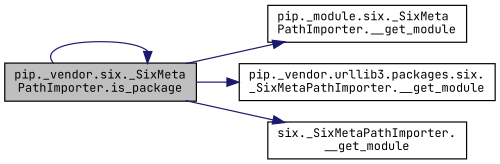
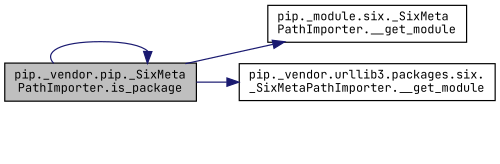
(101, 82) -> (101, 82)
(367, 140) -> none
